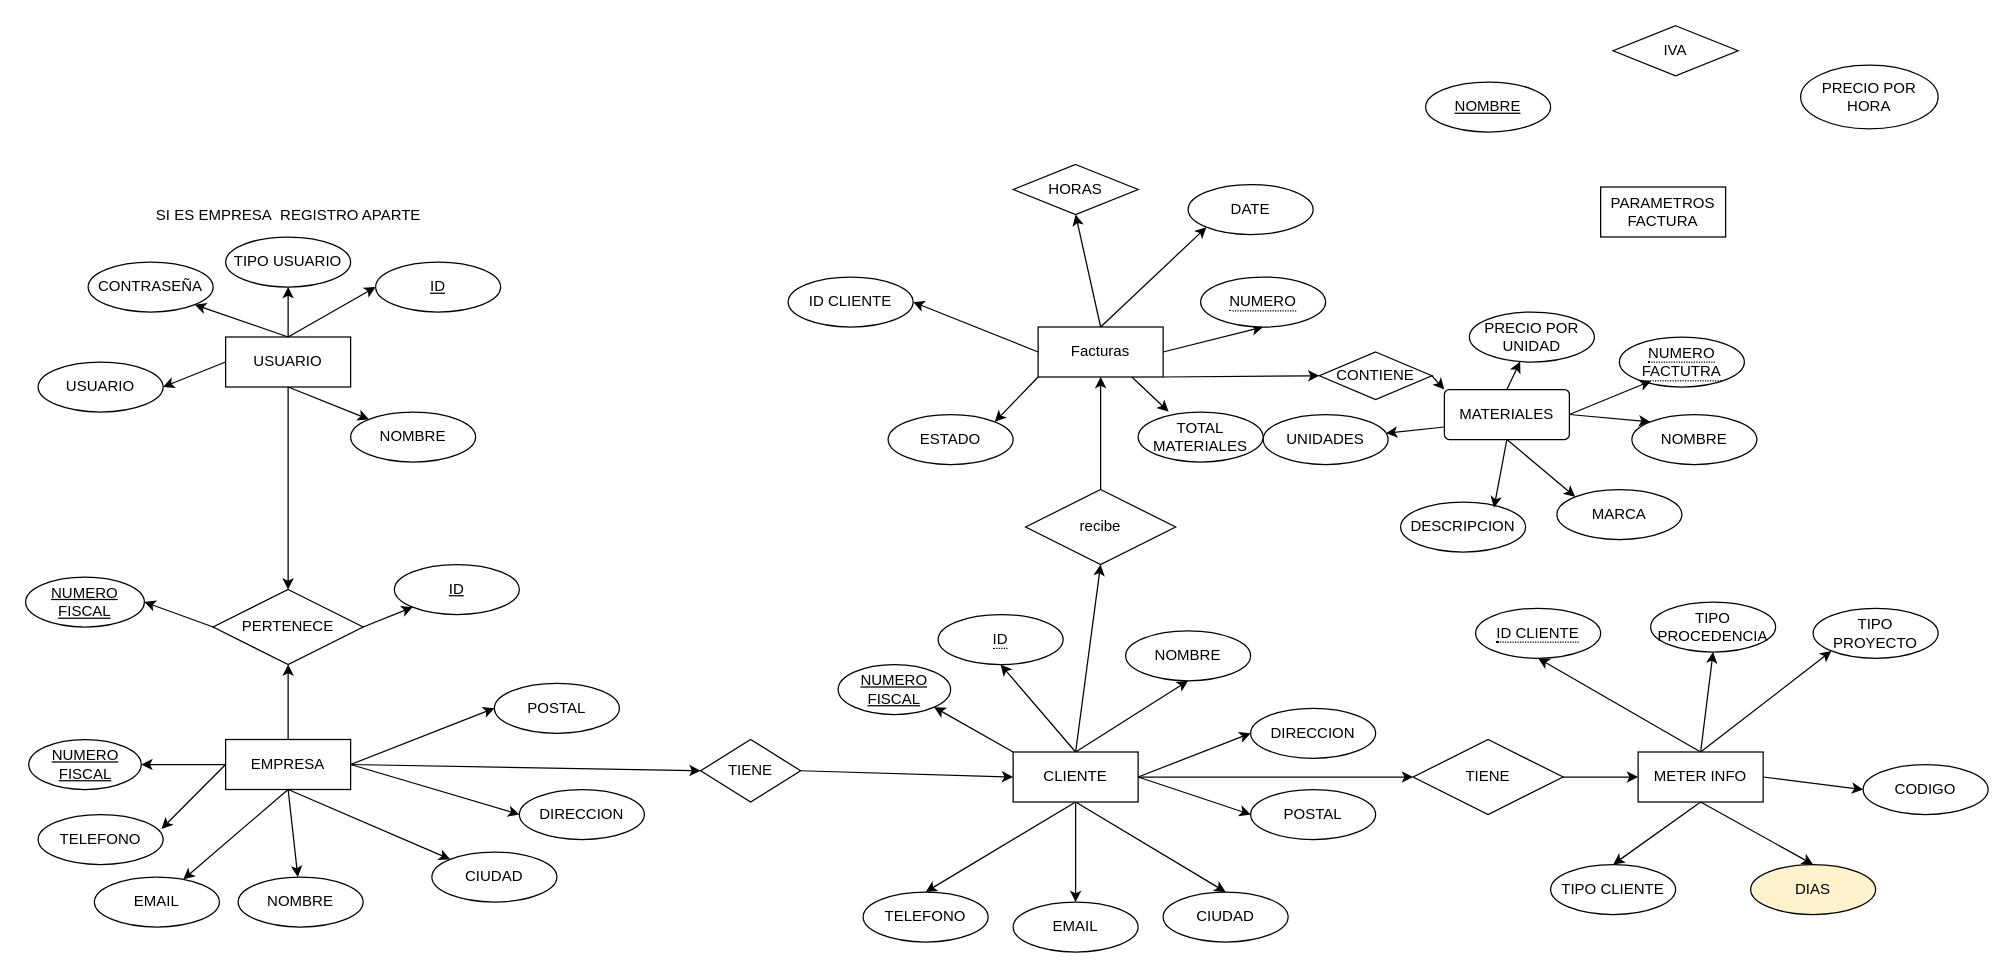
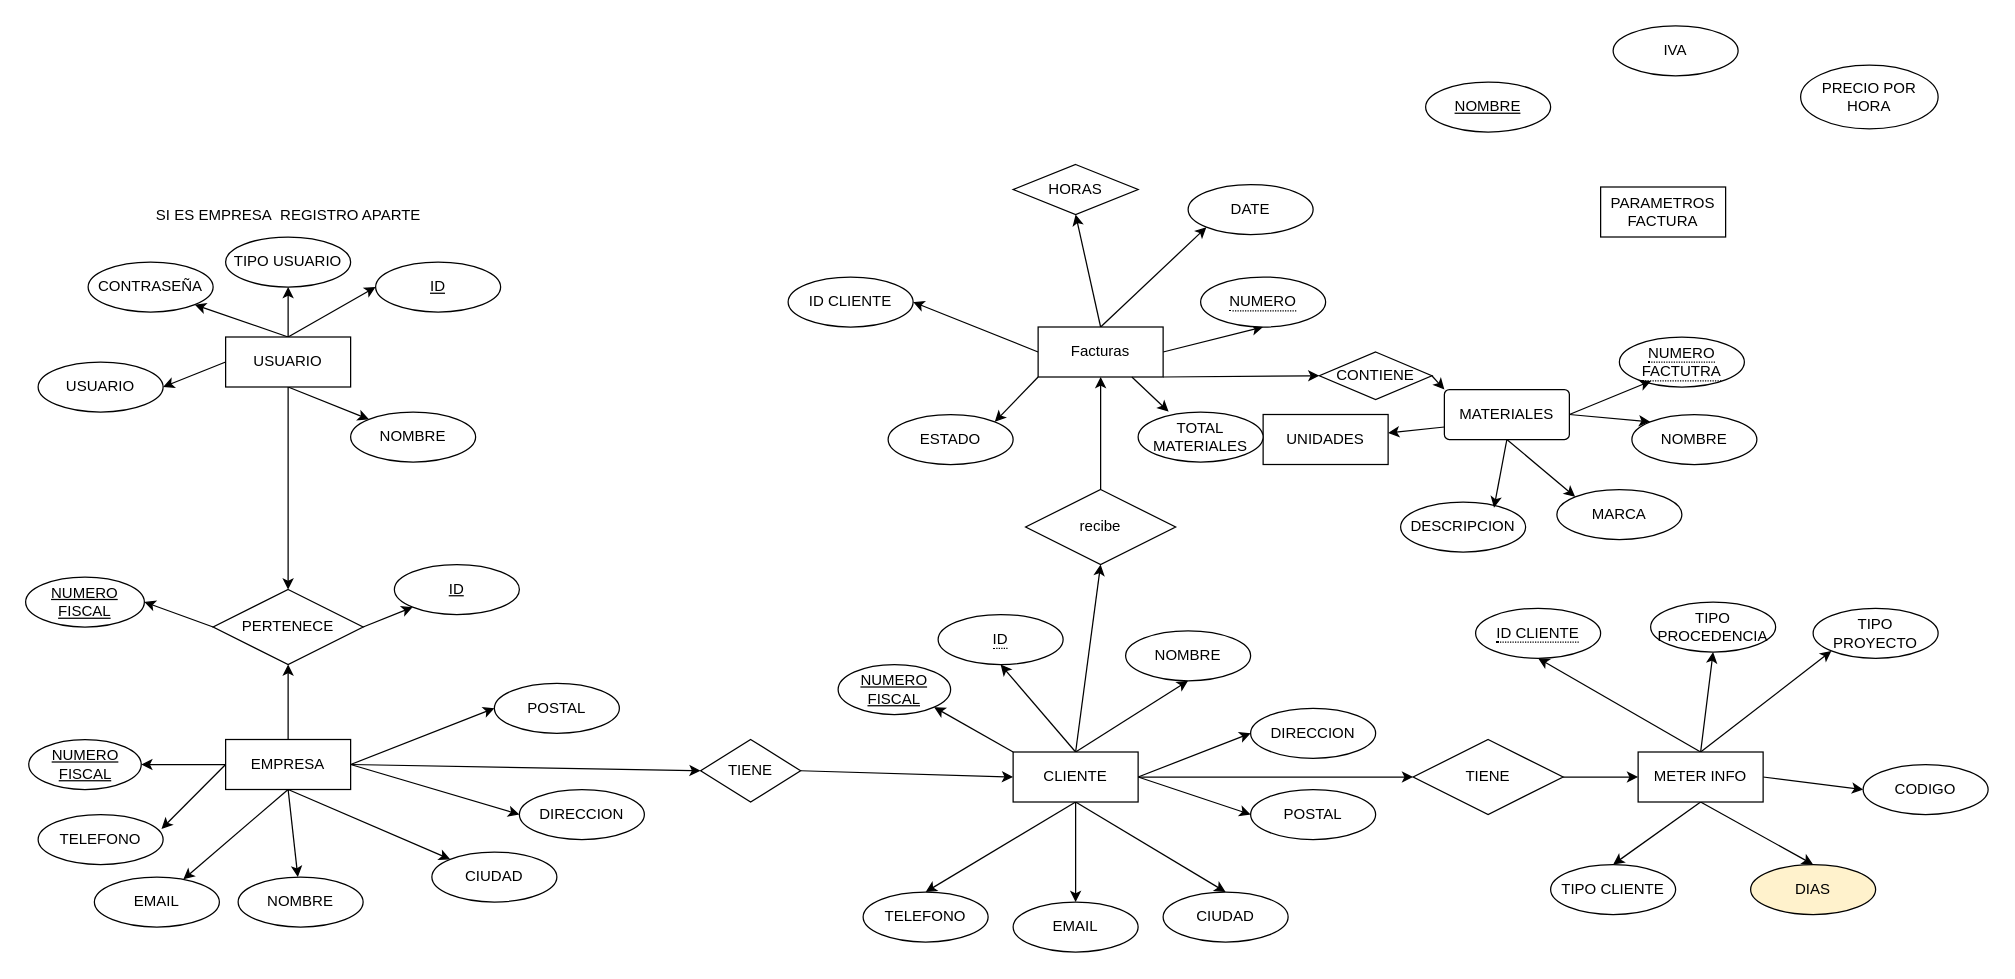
(1676, 51) -> (1676, 51)
(1532, 337) -> none
(1512, 379) -> none
(1326, 439) -> (1326, 439)
